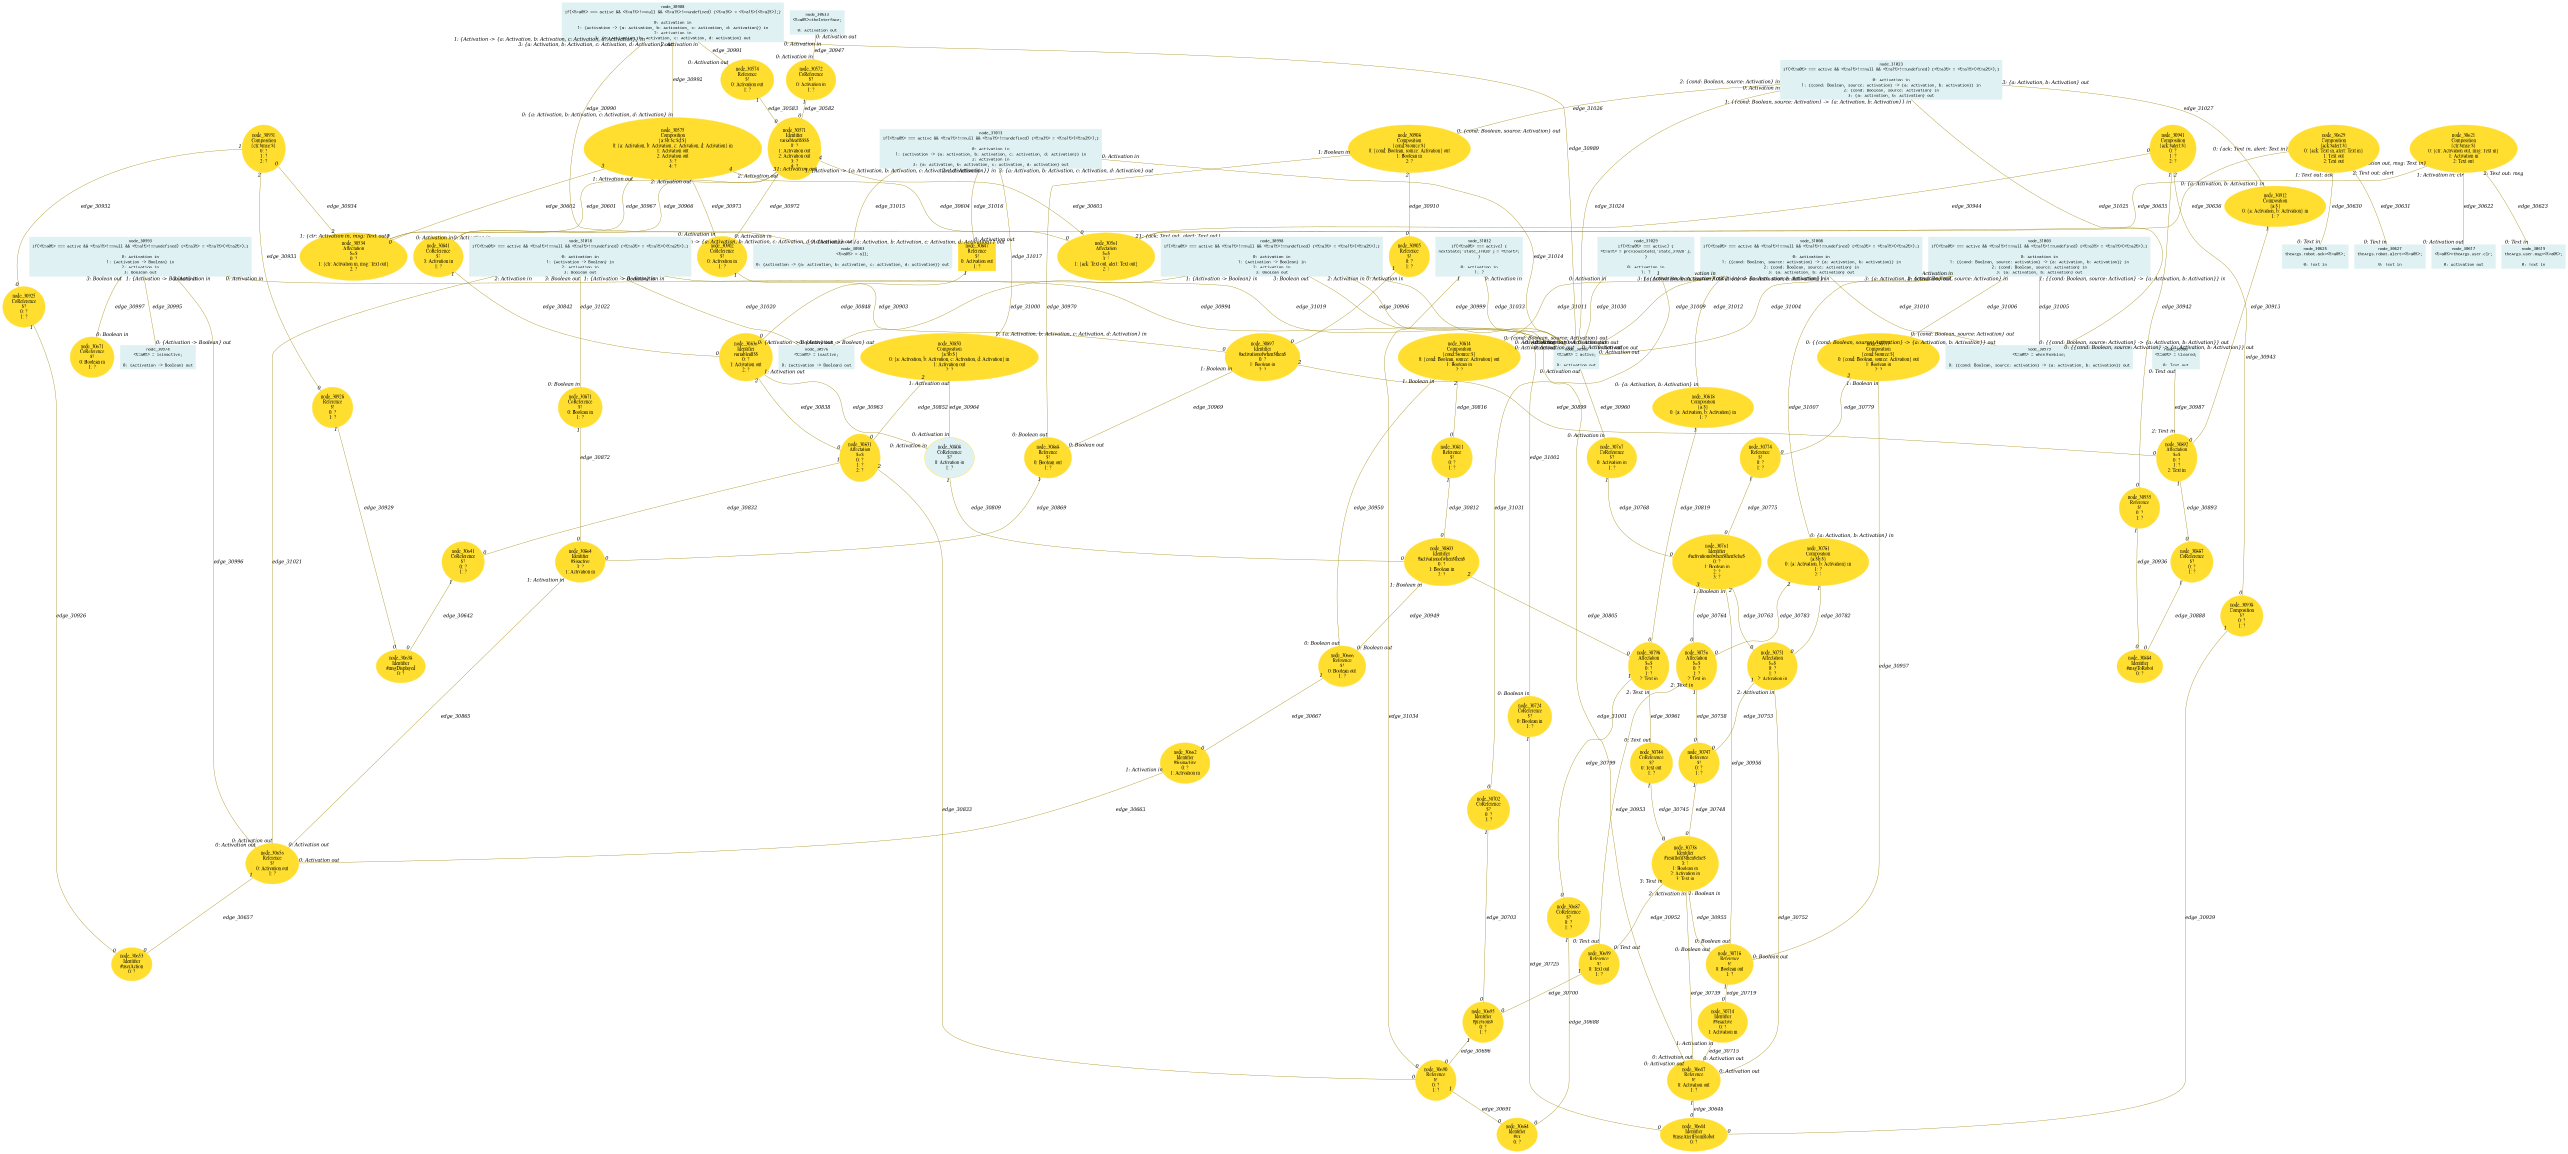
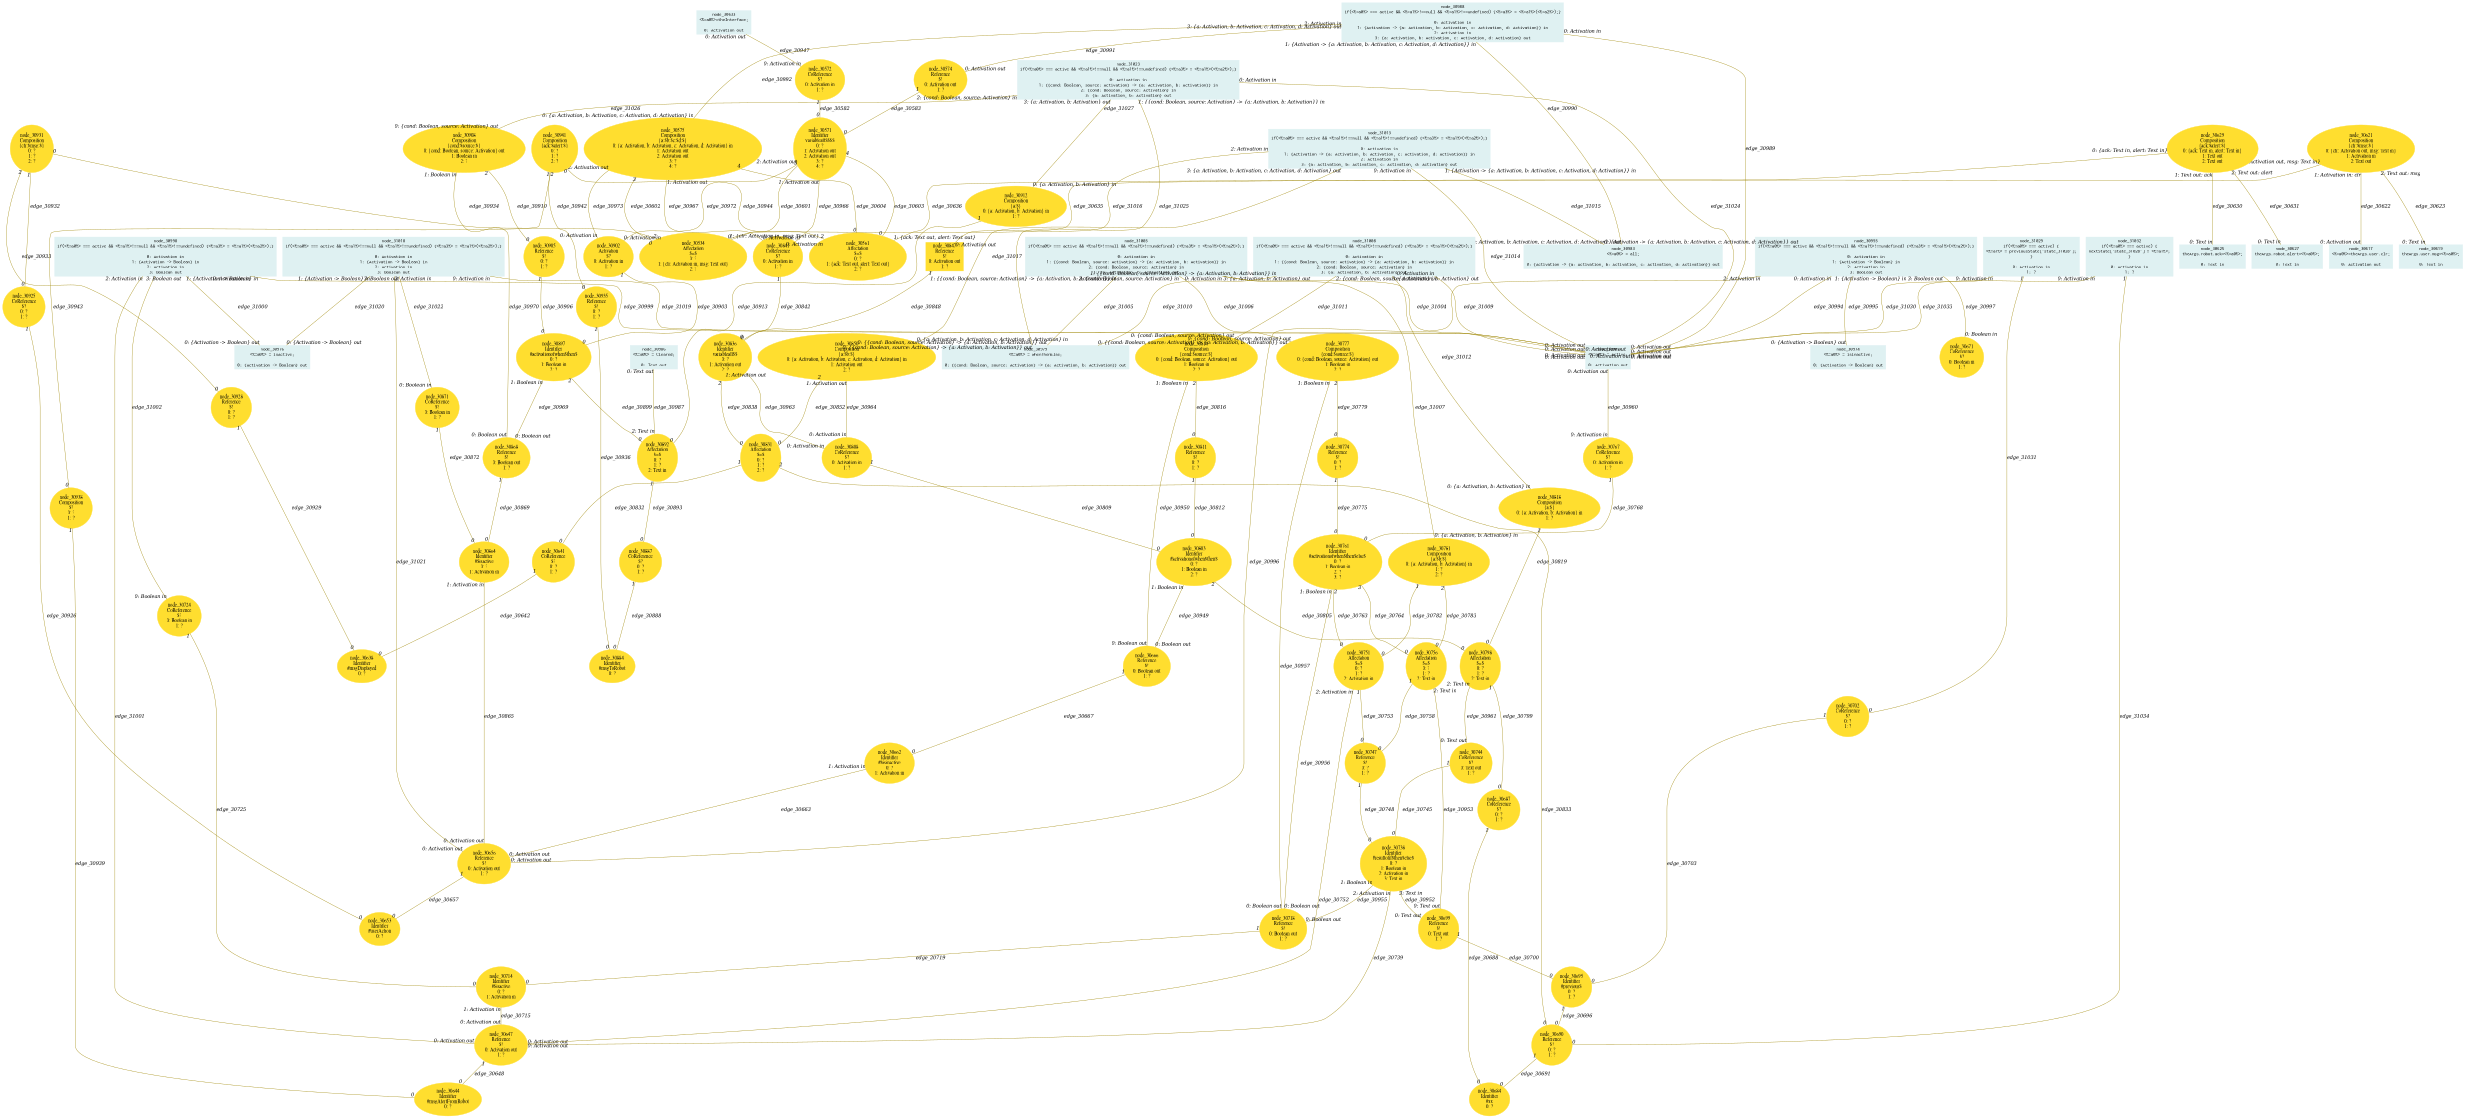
(722, 257) -> (608, 257)
(949, 458) -> (847, 458)
(1530, 982) -> (216, 918)
